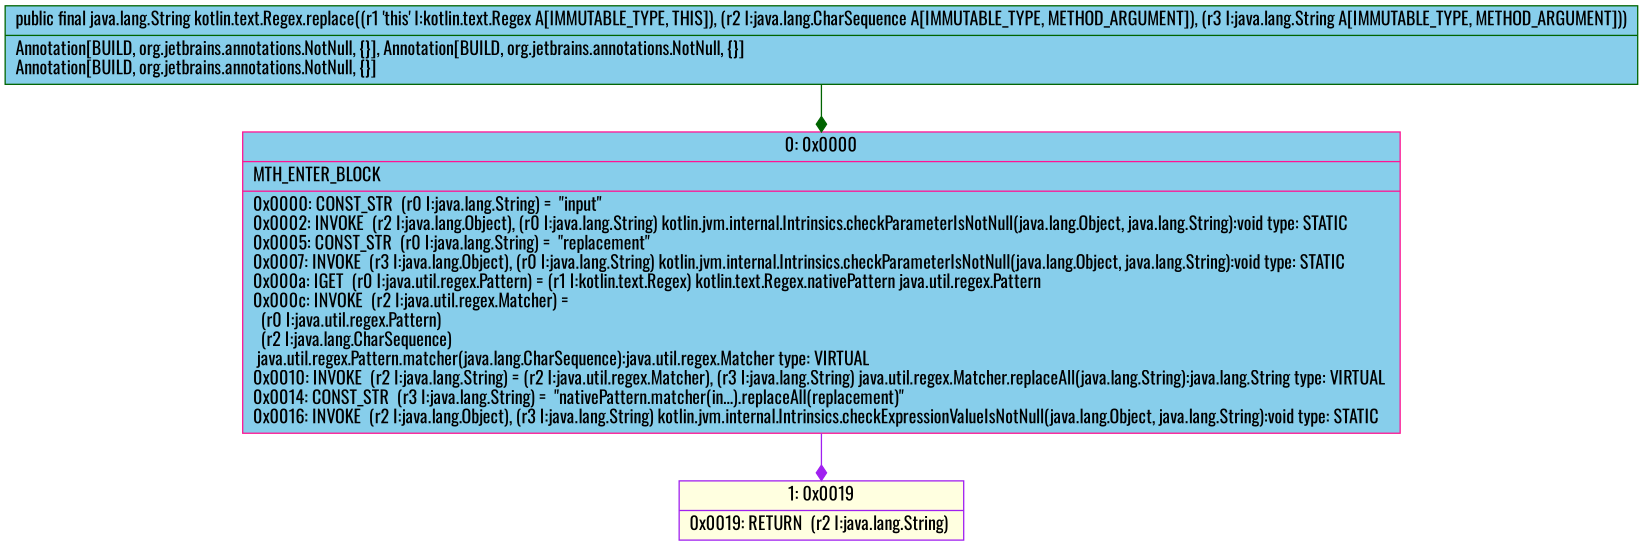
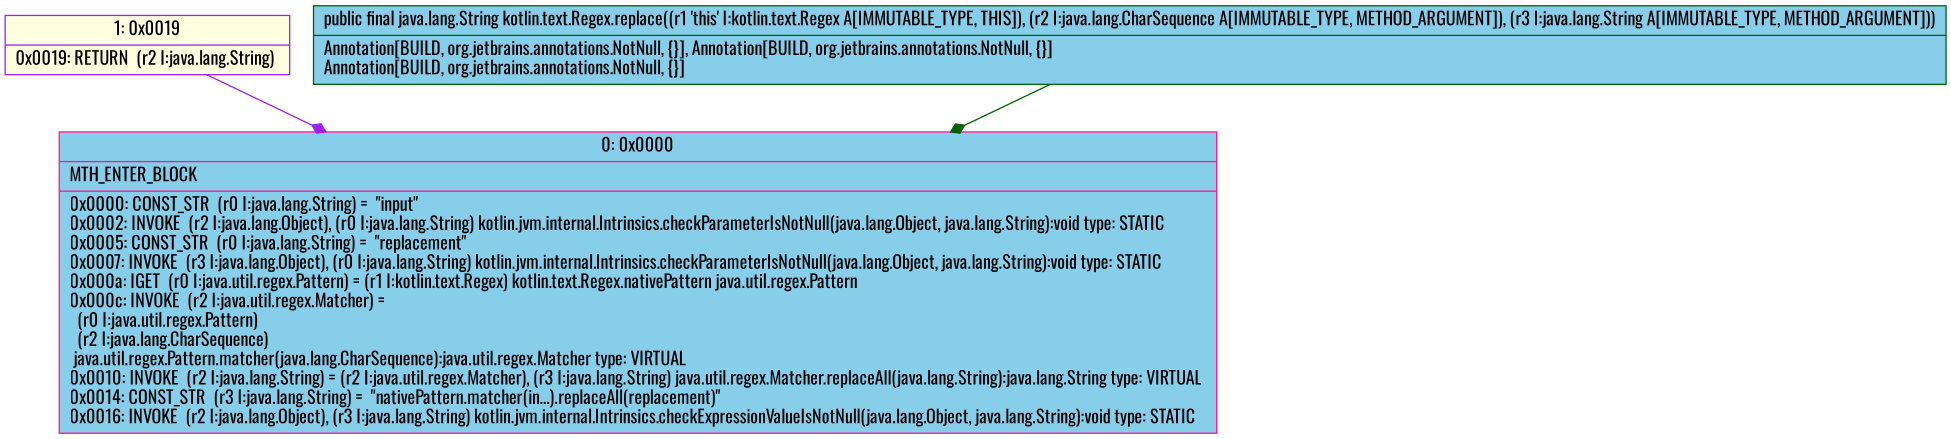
(821, 449) -> (259, 100)
